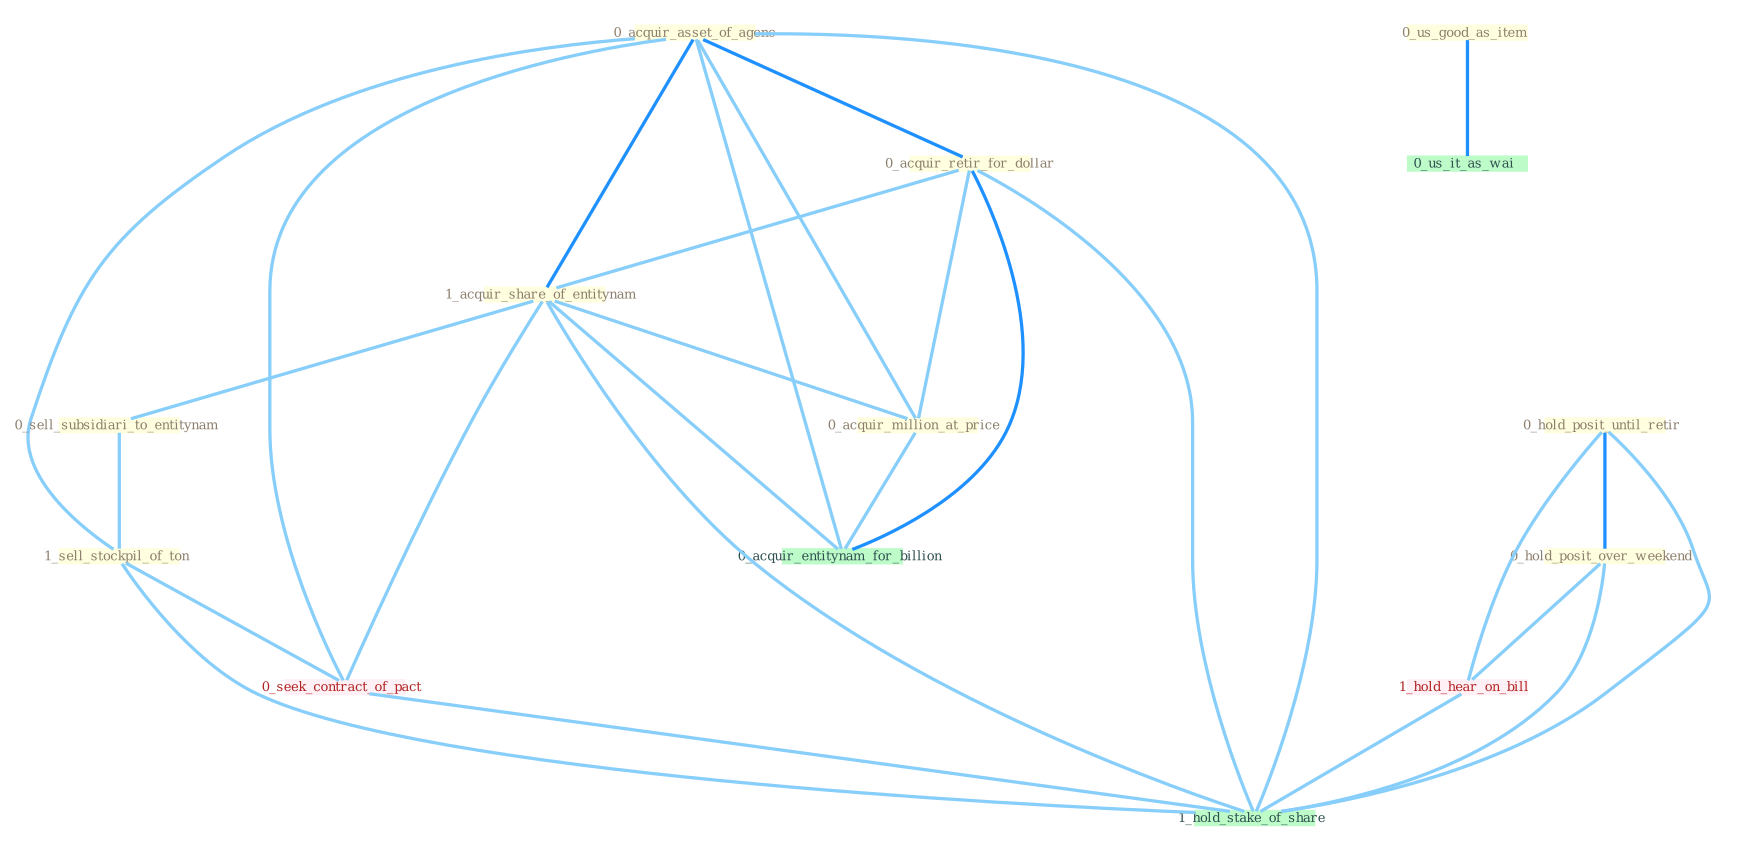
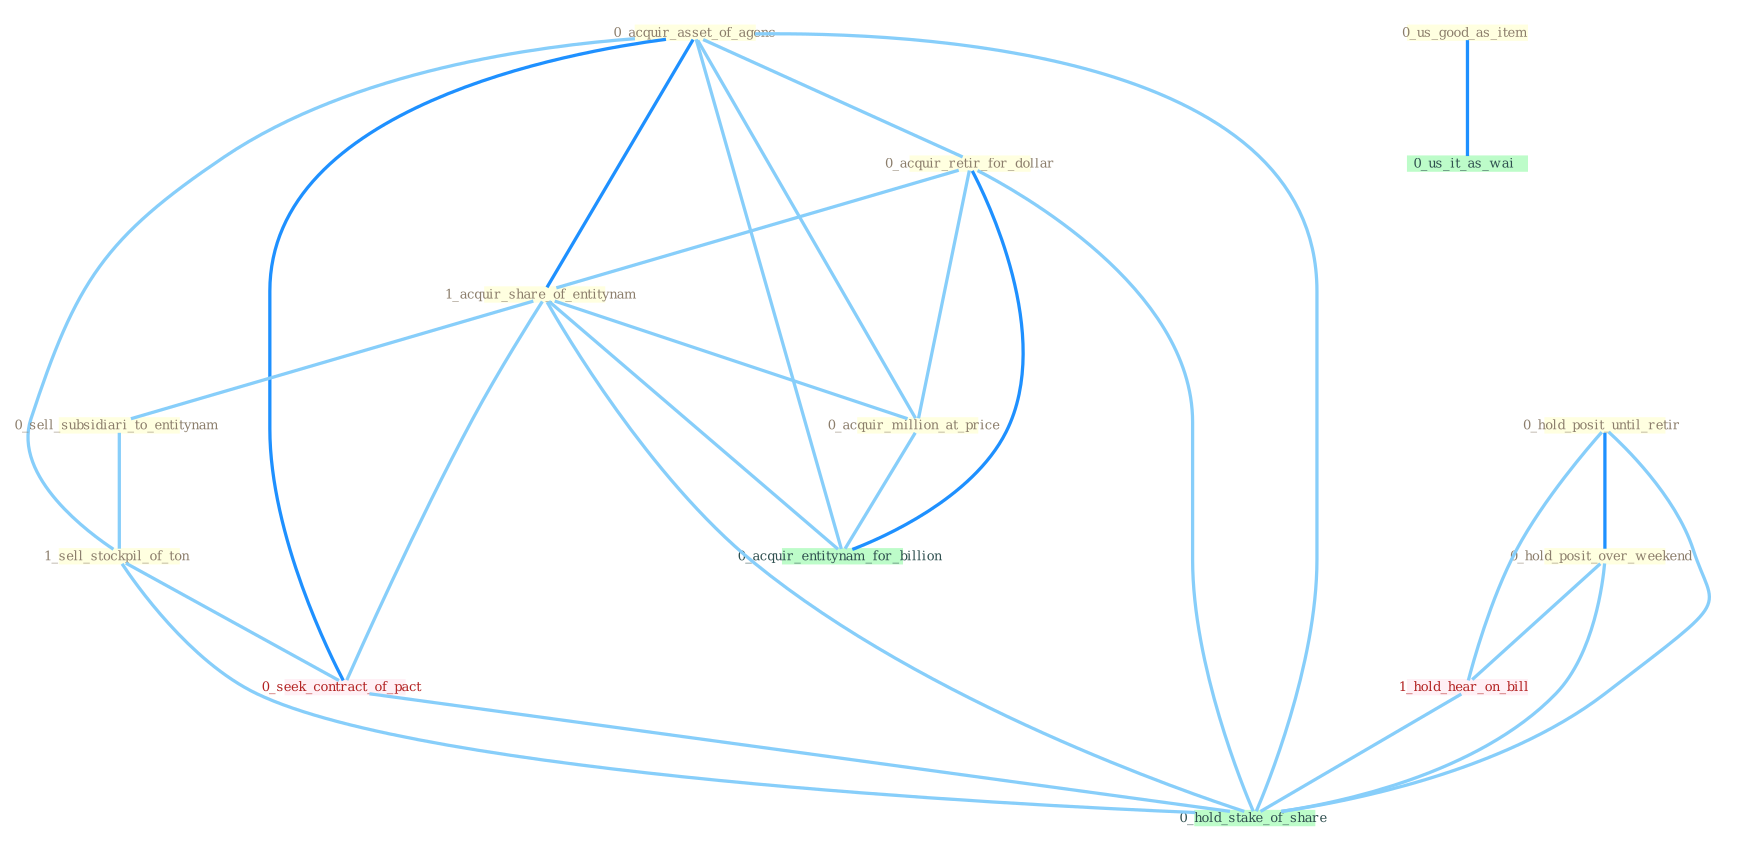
(833, 98) -> (833, 98)
(280, 240) -> (280, 240)
(1255, 818) -> (1255, 818)
